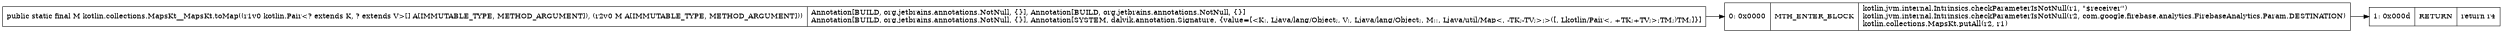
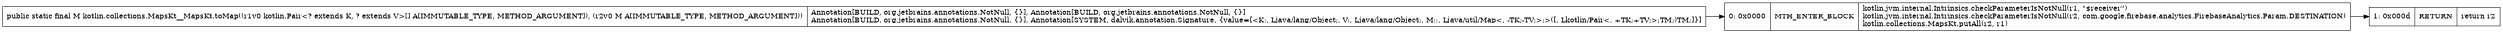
(2479, 16) -> (2479, 16)
